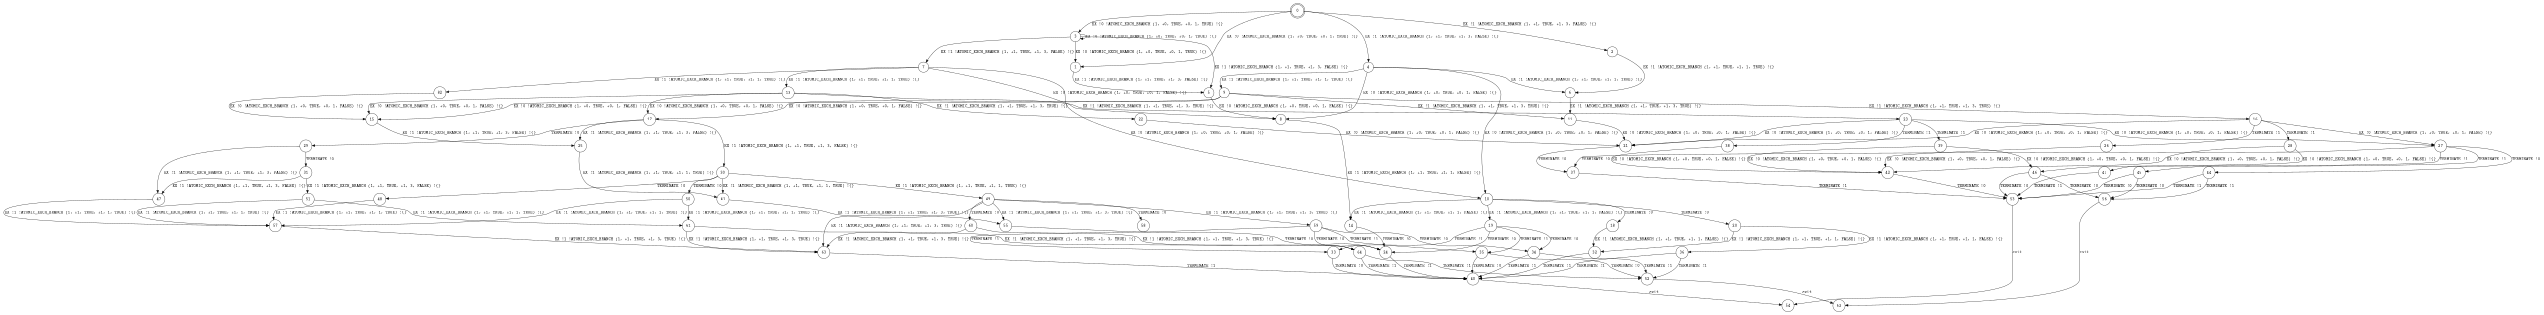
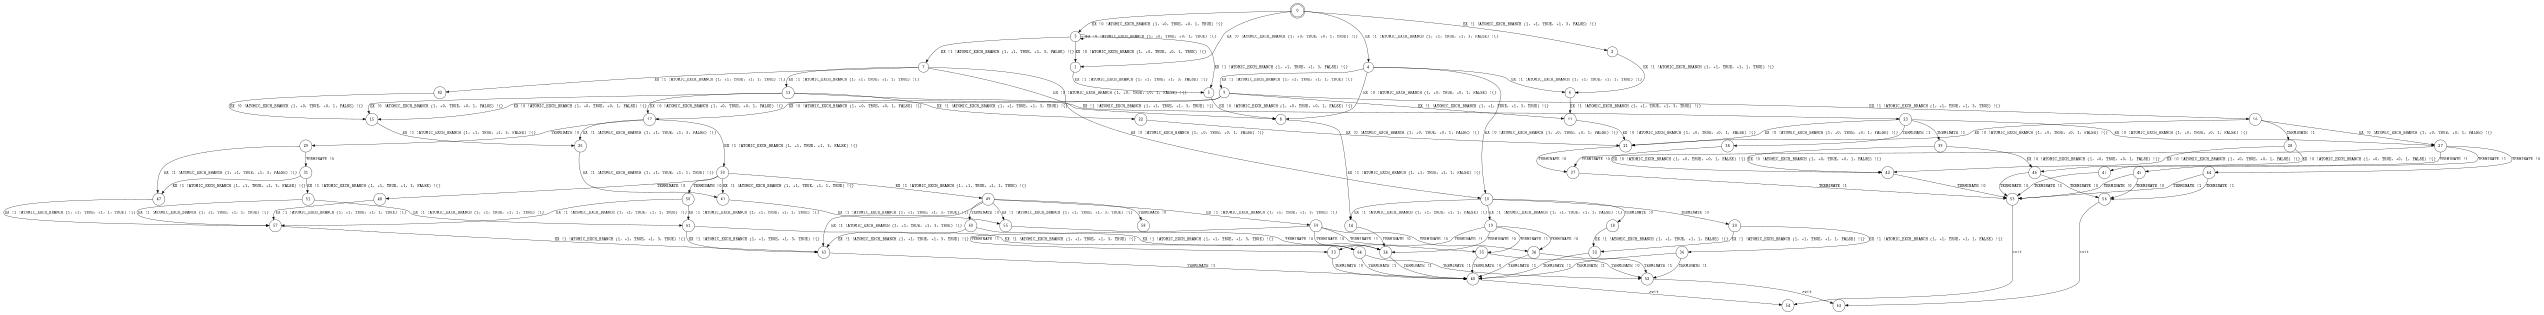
(2106, 146) -> none
